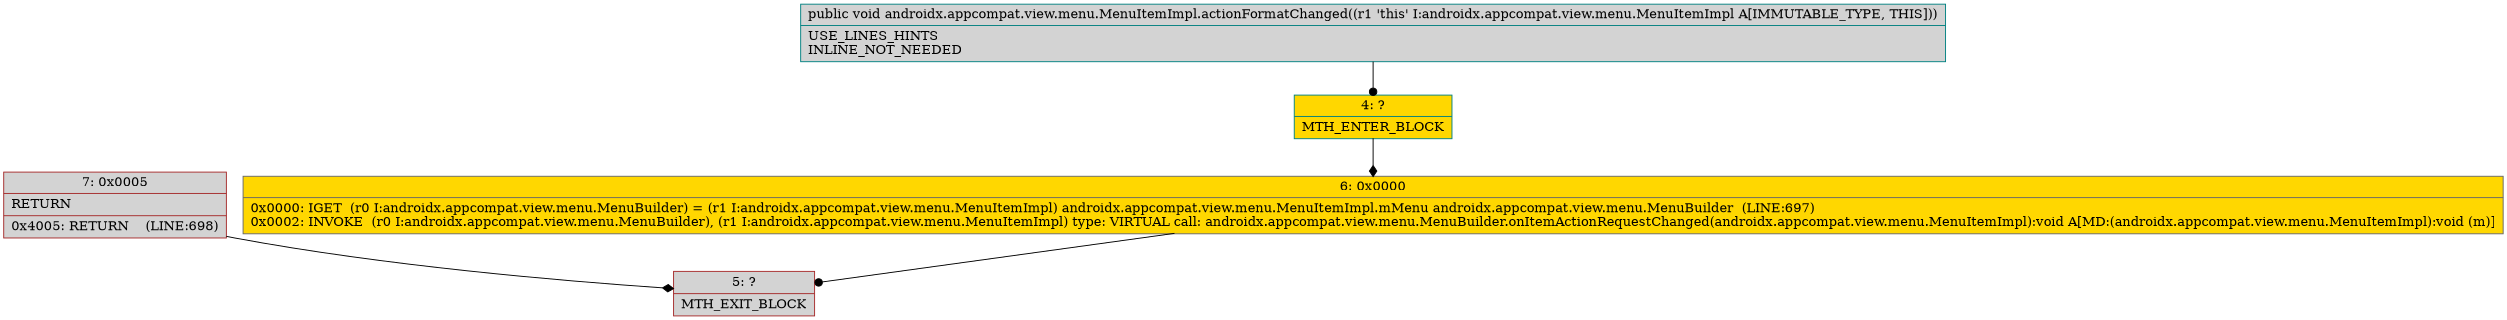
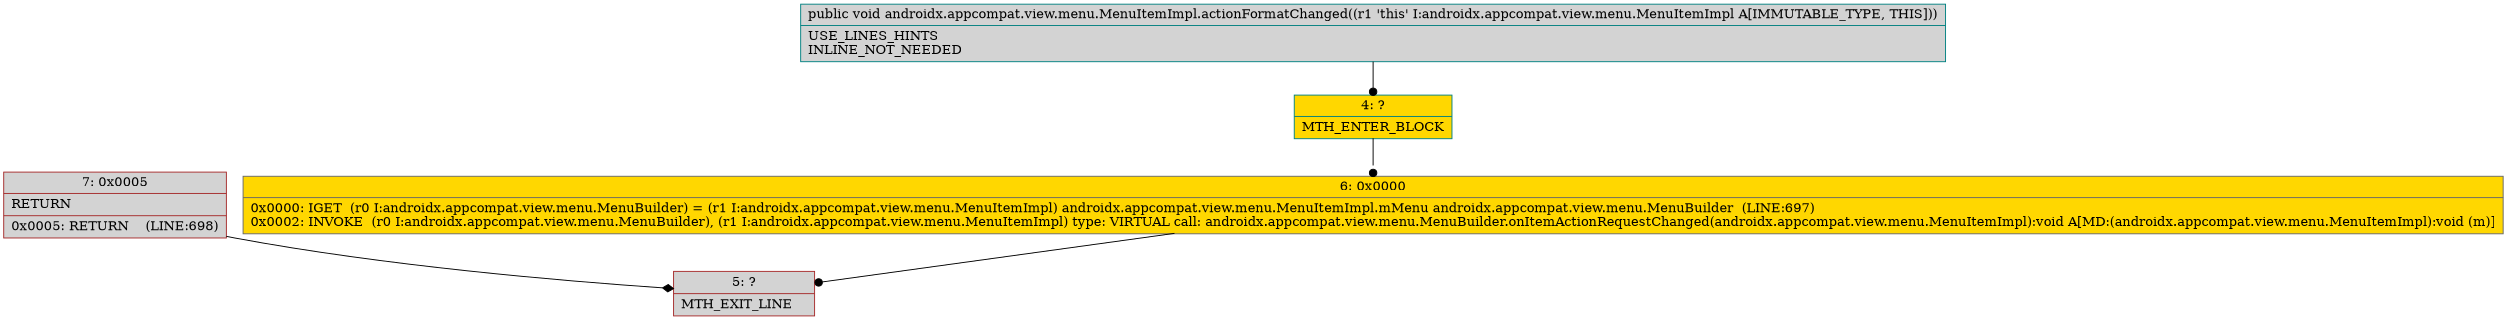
(1373, 152) -> (1373, 152)
(115, 226) -> (115, 226)
(744, 304) -> (737, 304)
